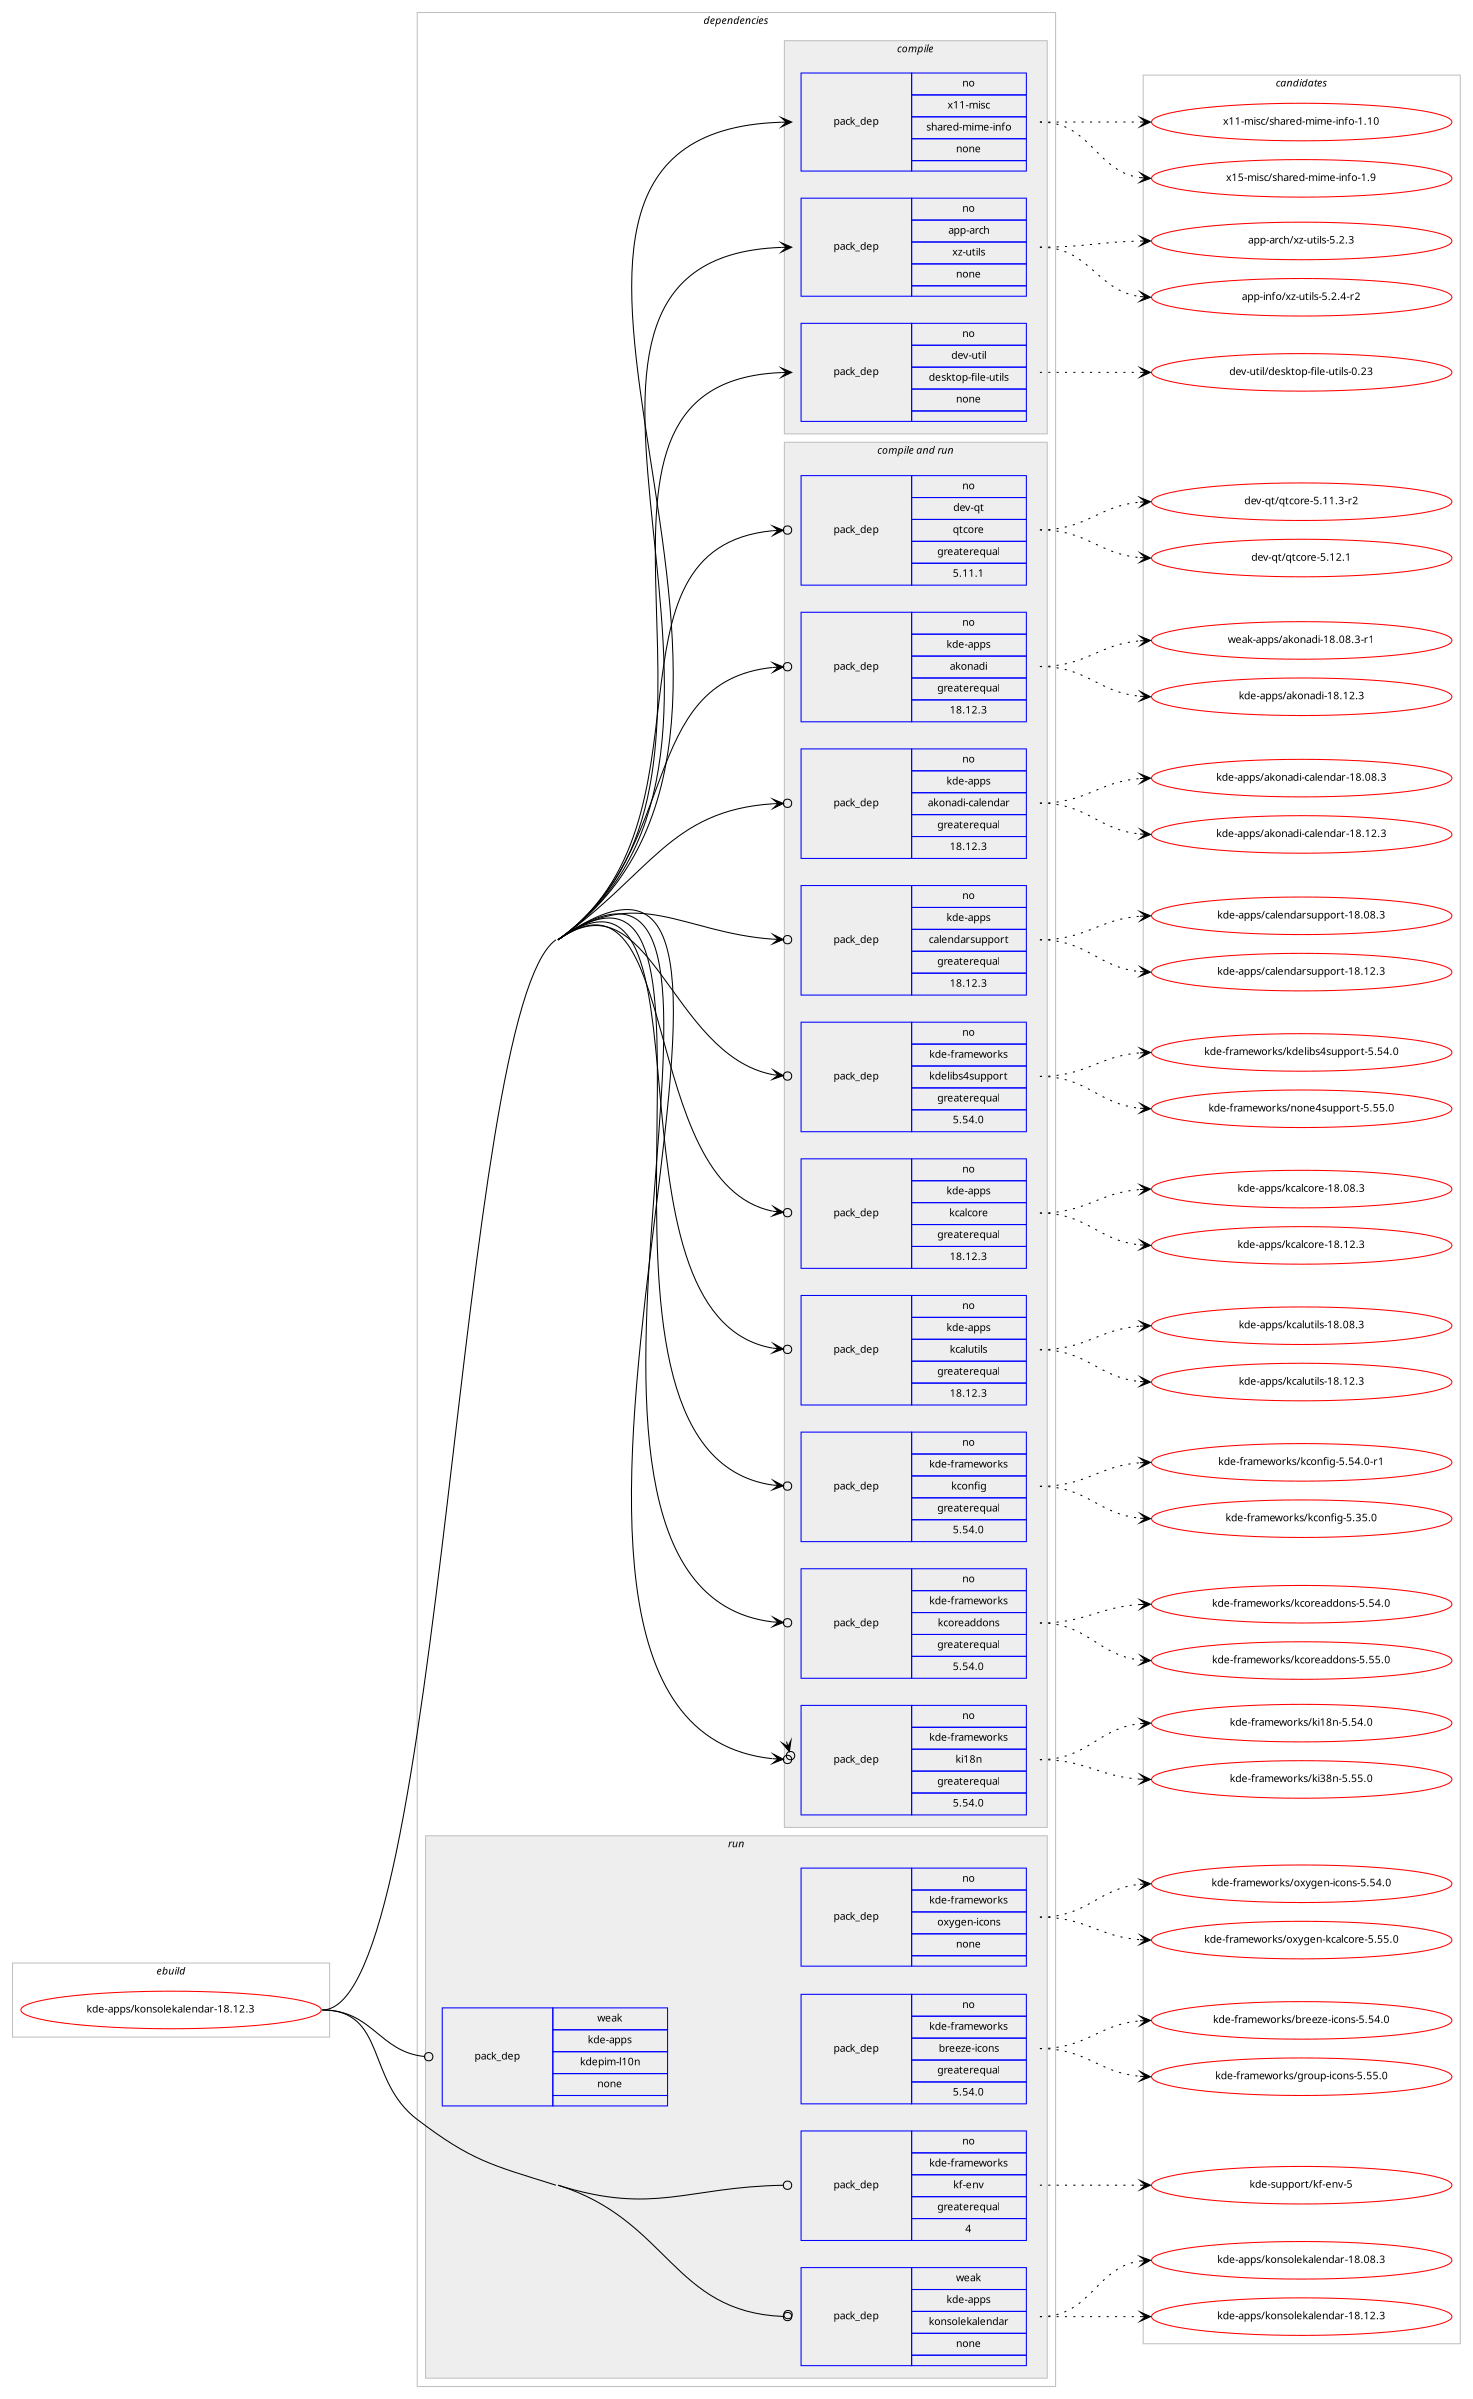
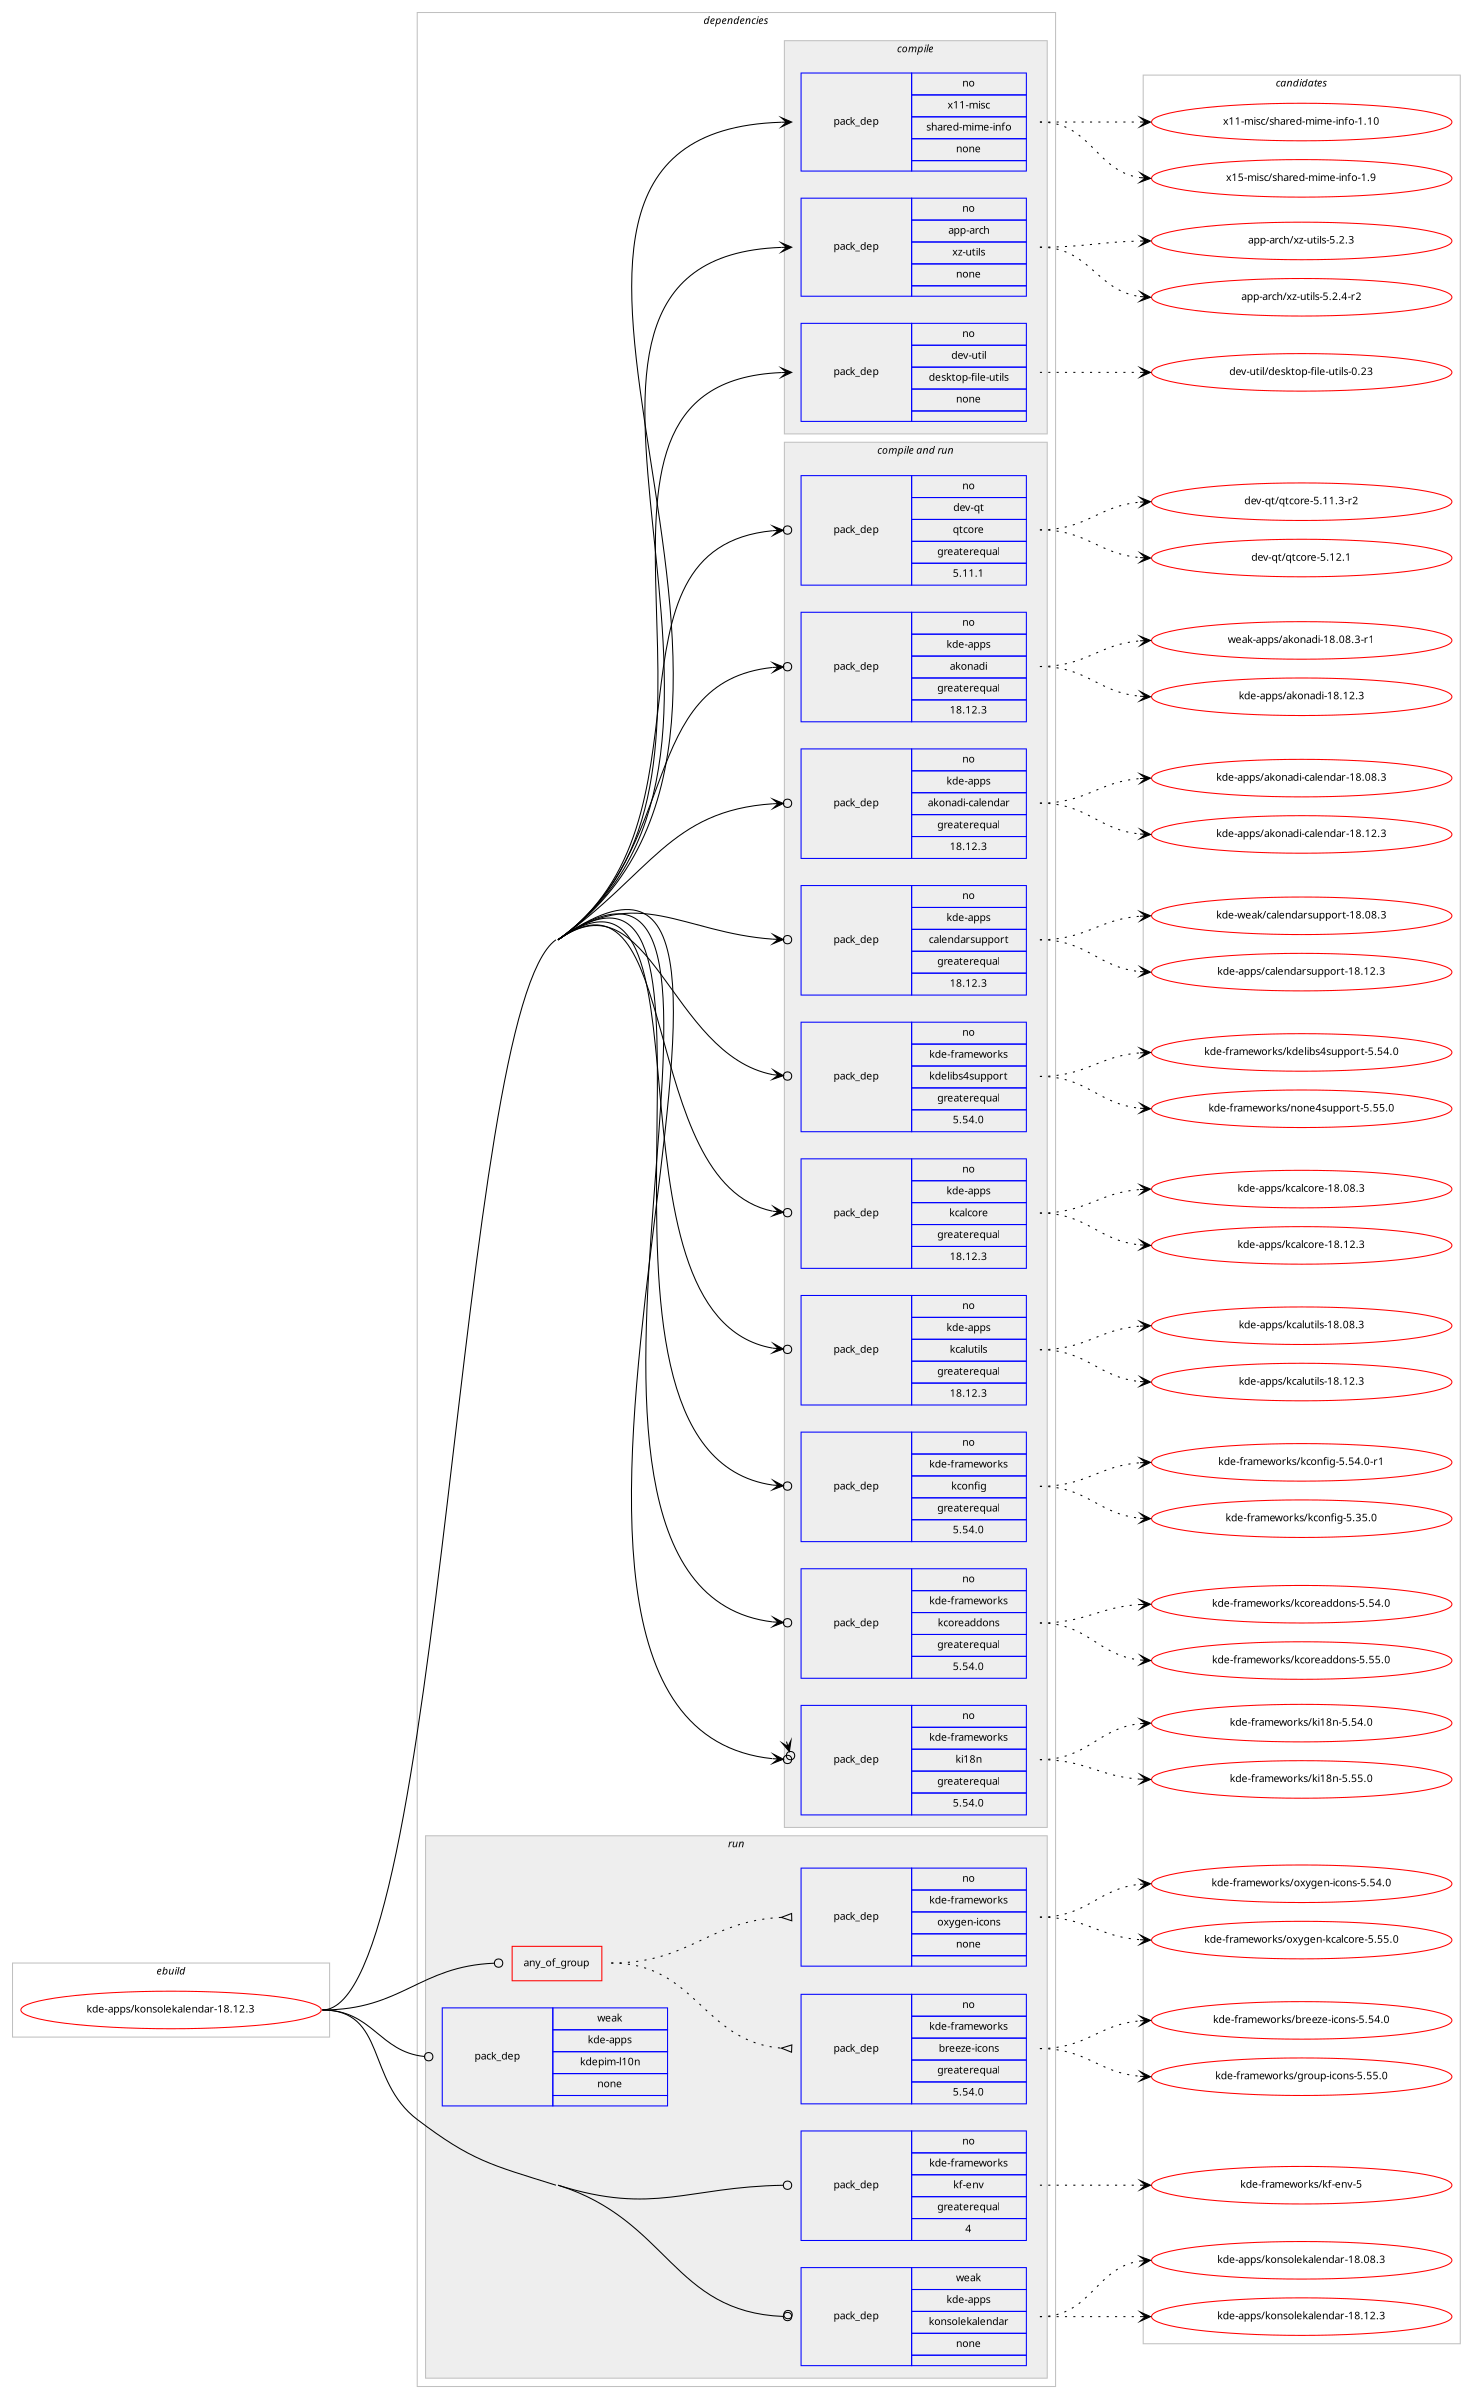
(1302, 297) -> (1302, 297)
(1302, 916) -> (1302, 916)
(1302, 1779) -> (1302, 1779)
none -> (557, 1963)
(1302, 2185) -> (1302, 2185)
